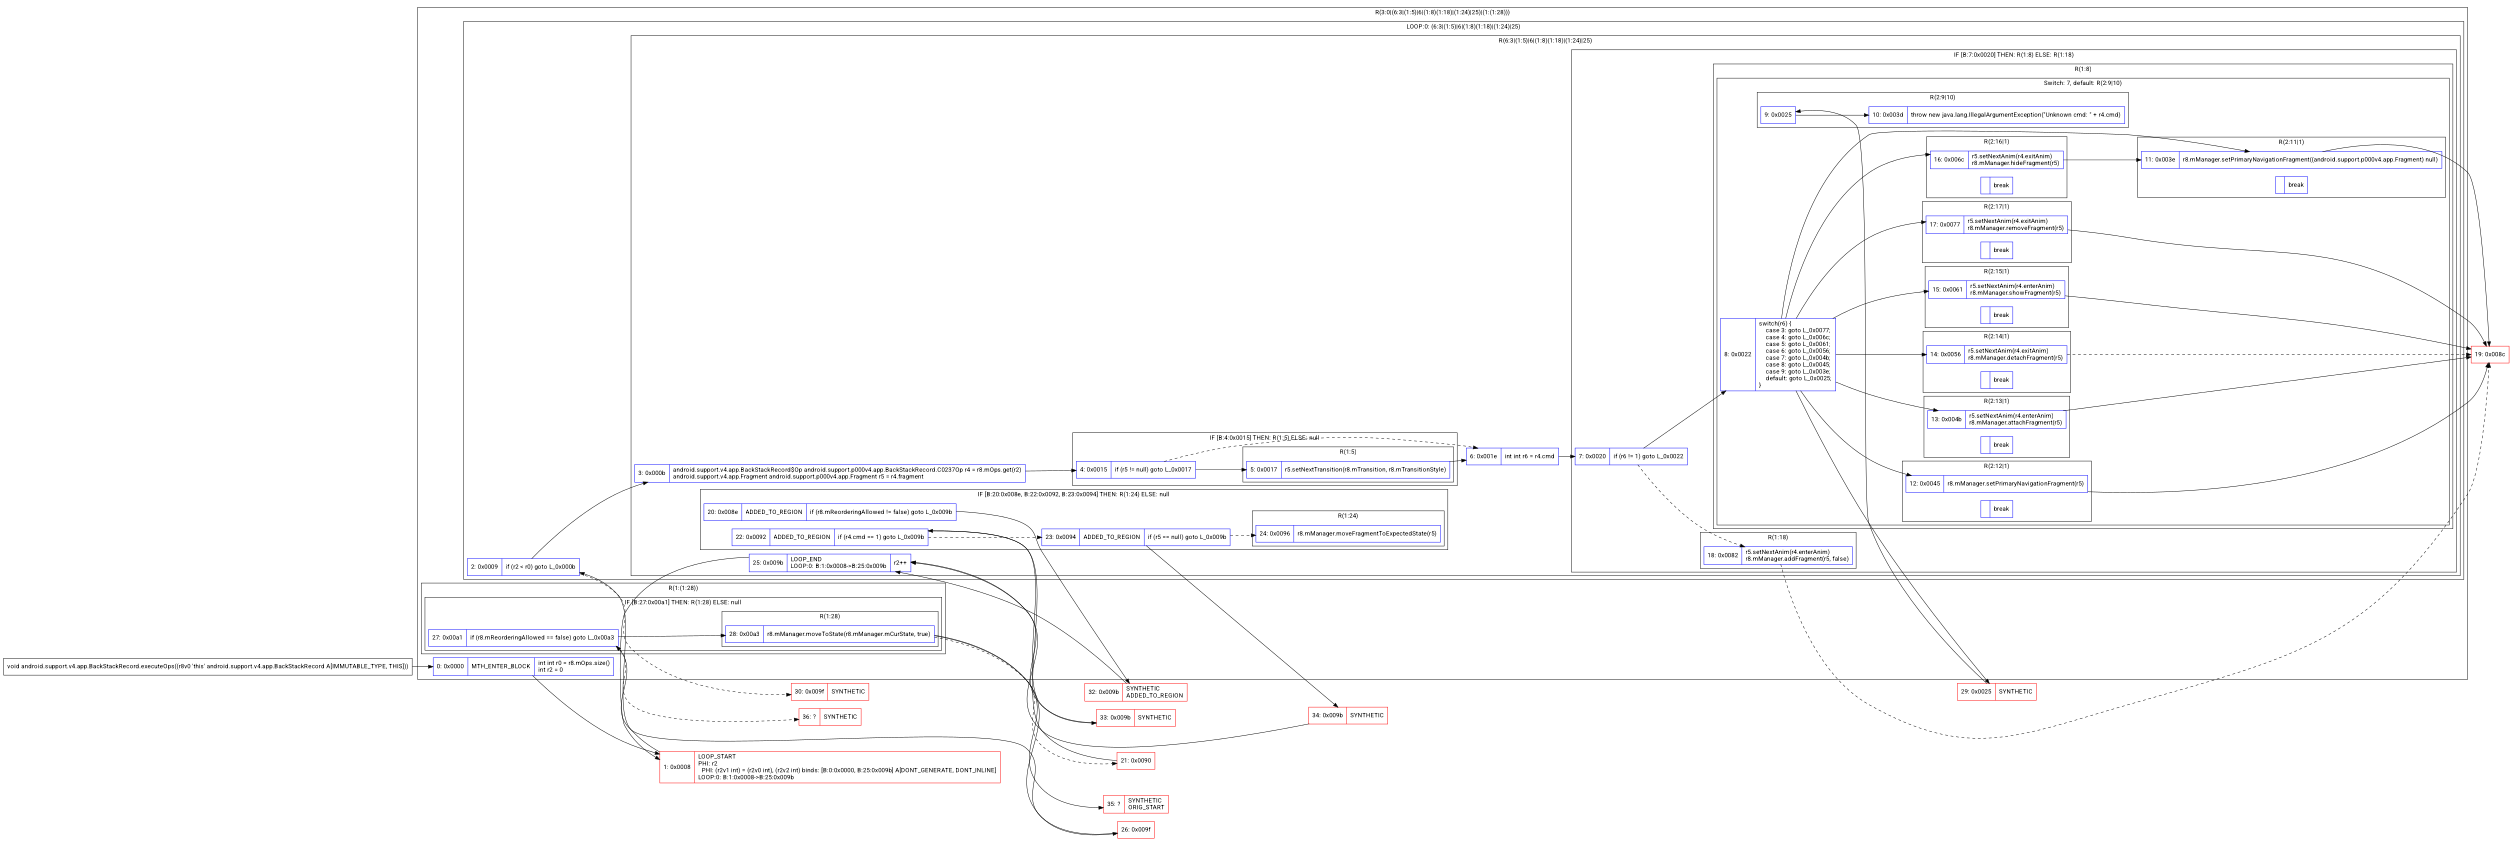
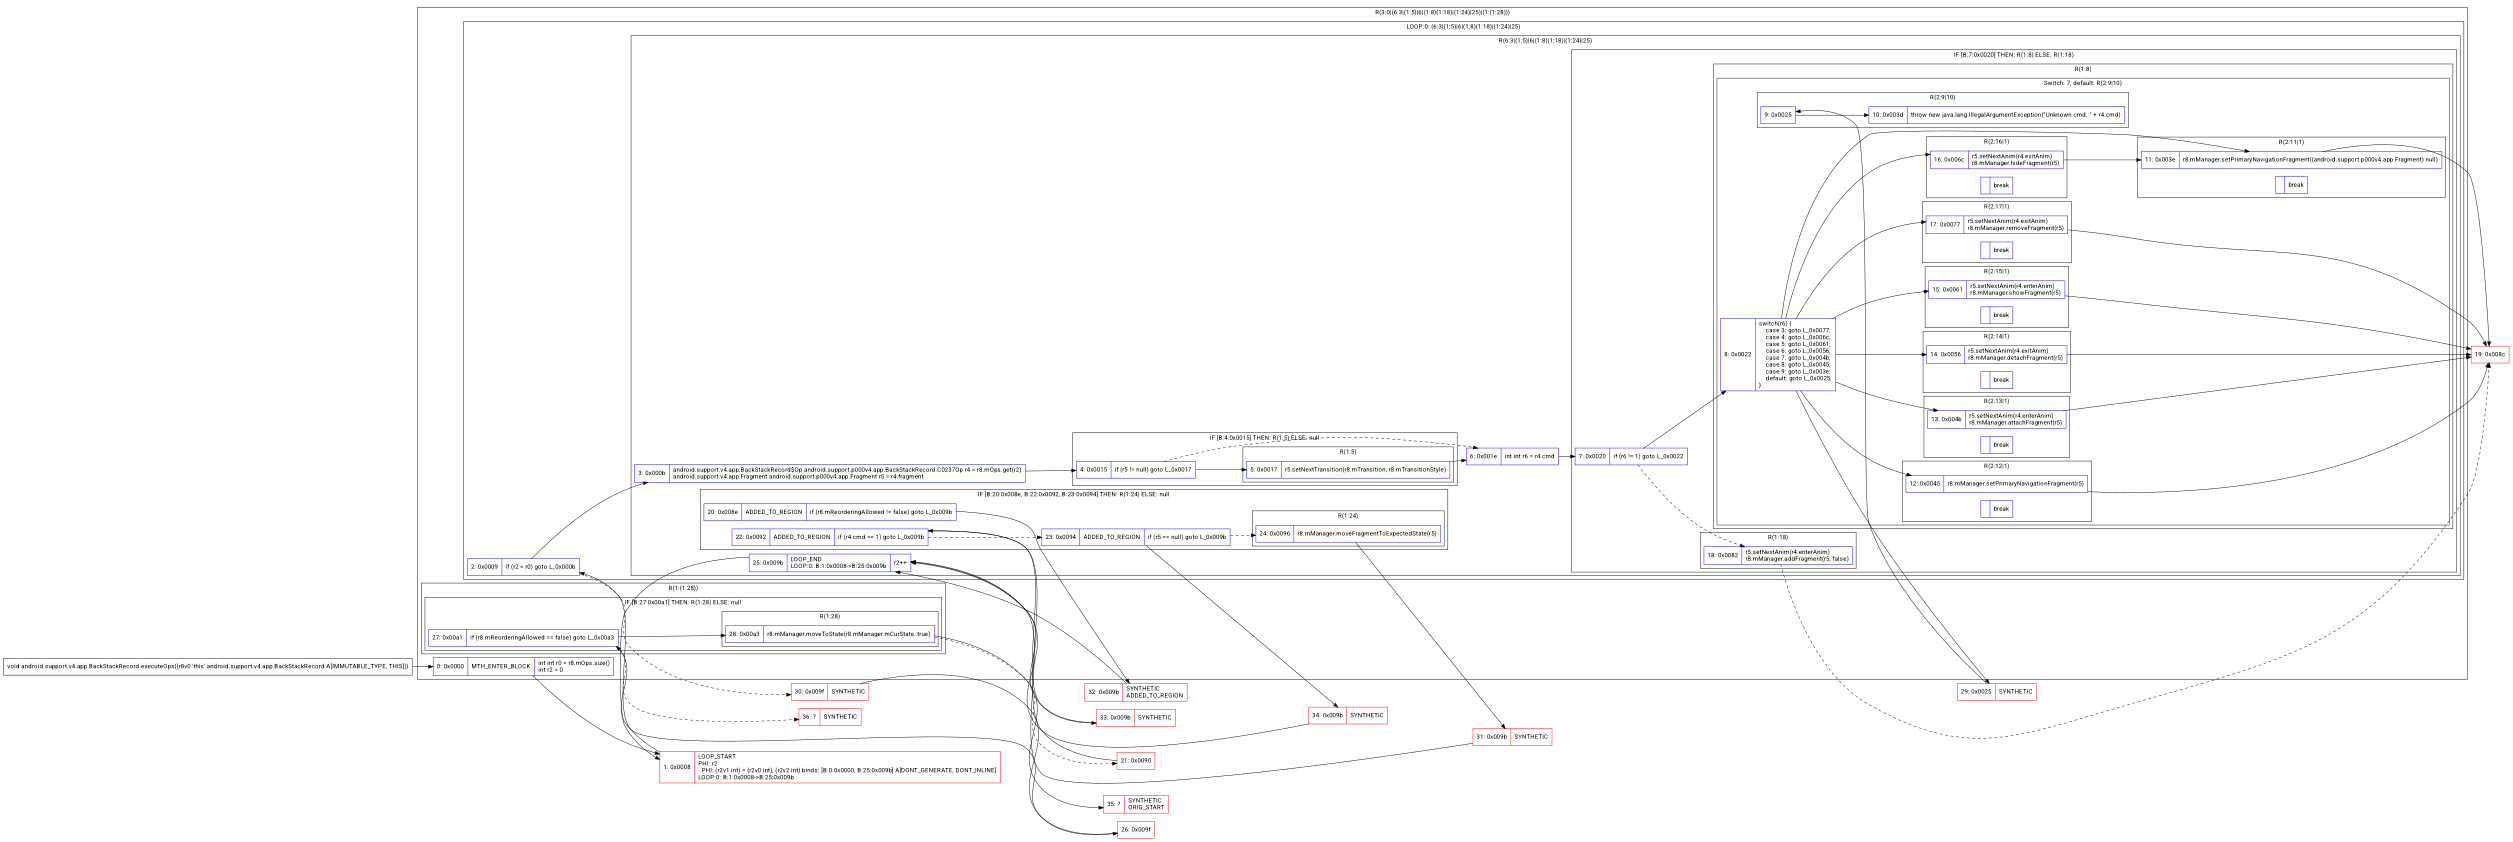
(2267, 355) -> (2267, 355)
none -> (1512, 737)
(1034, 743) -> (1020, 701)
